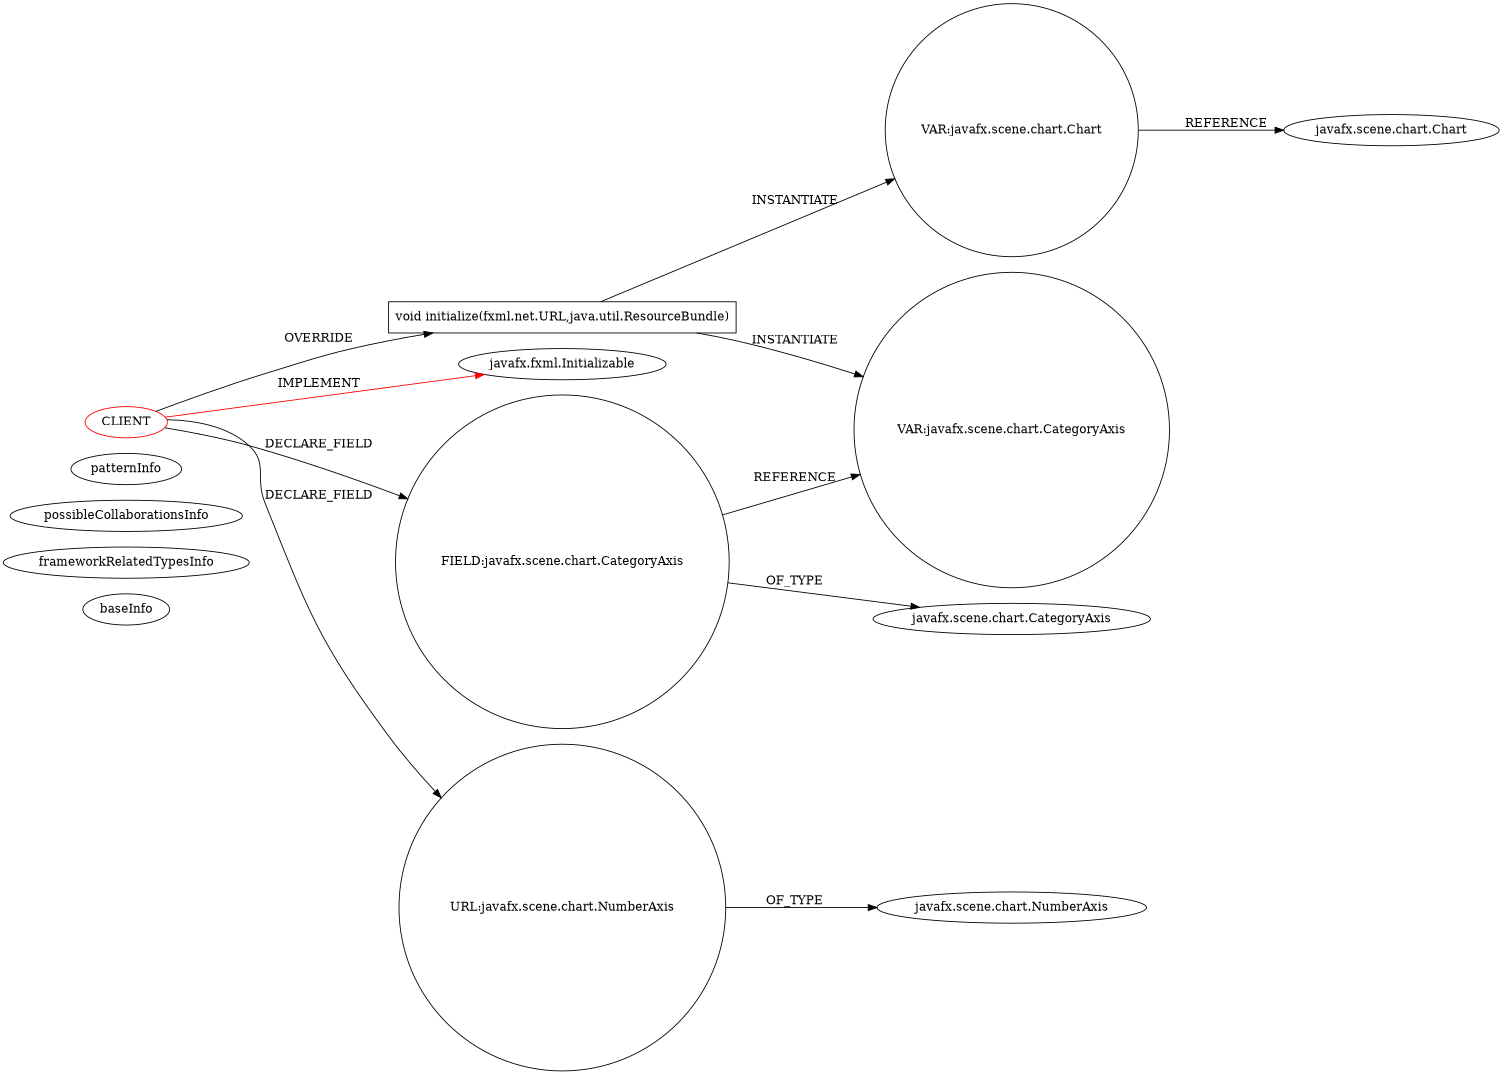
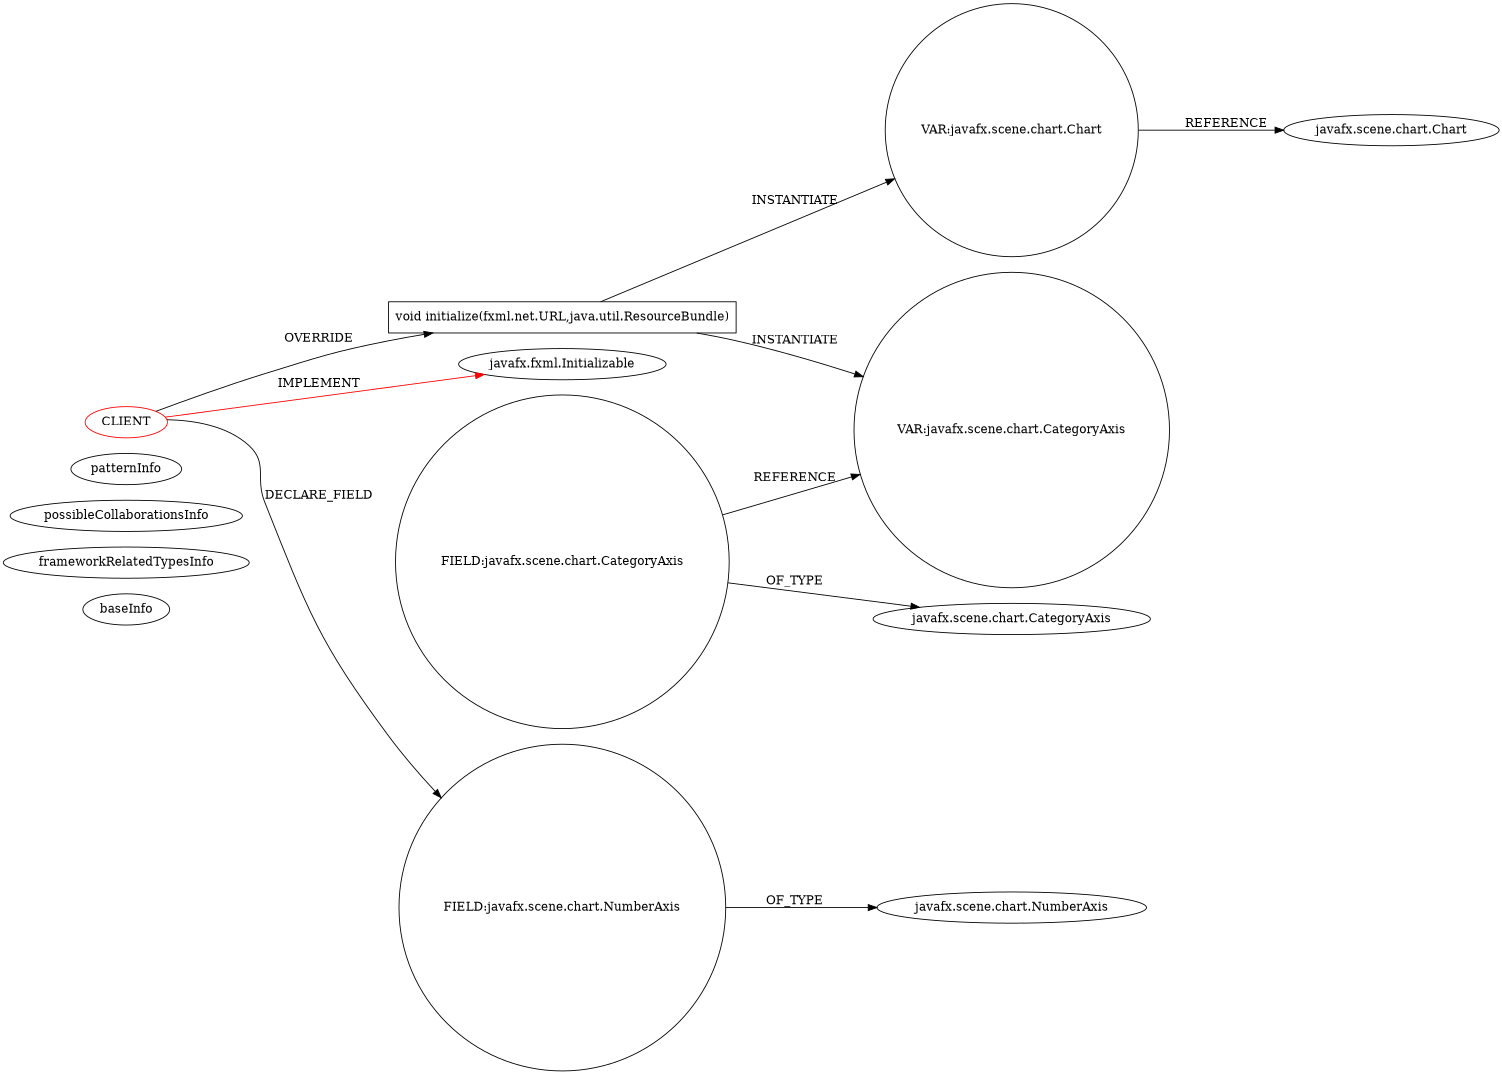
(284, 456) -> none
(562, 908) -> (562, 908)
